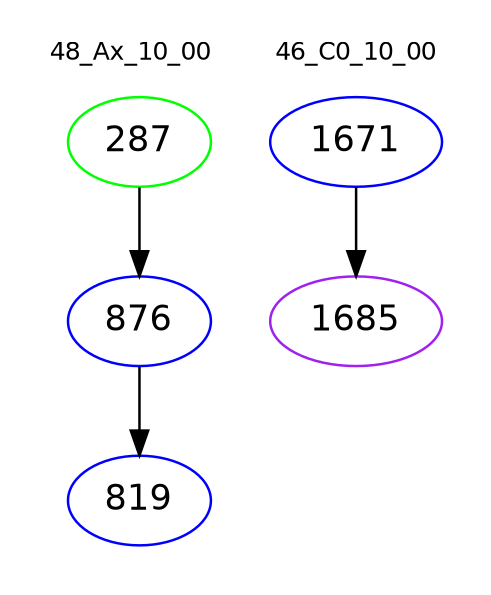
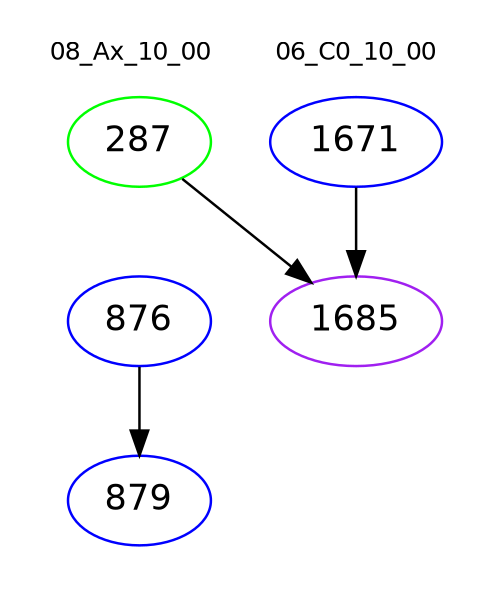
(131, 54) -> (131, 54)
(356, 54) -> (356, 54)
(139, 219) -> (215, 205)
(139, 501) -> (139, 501)
